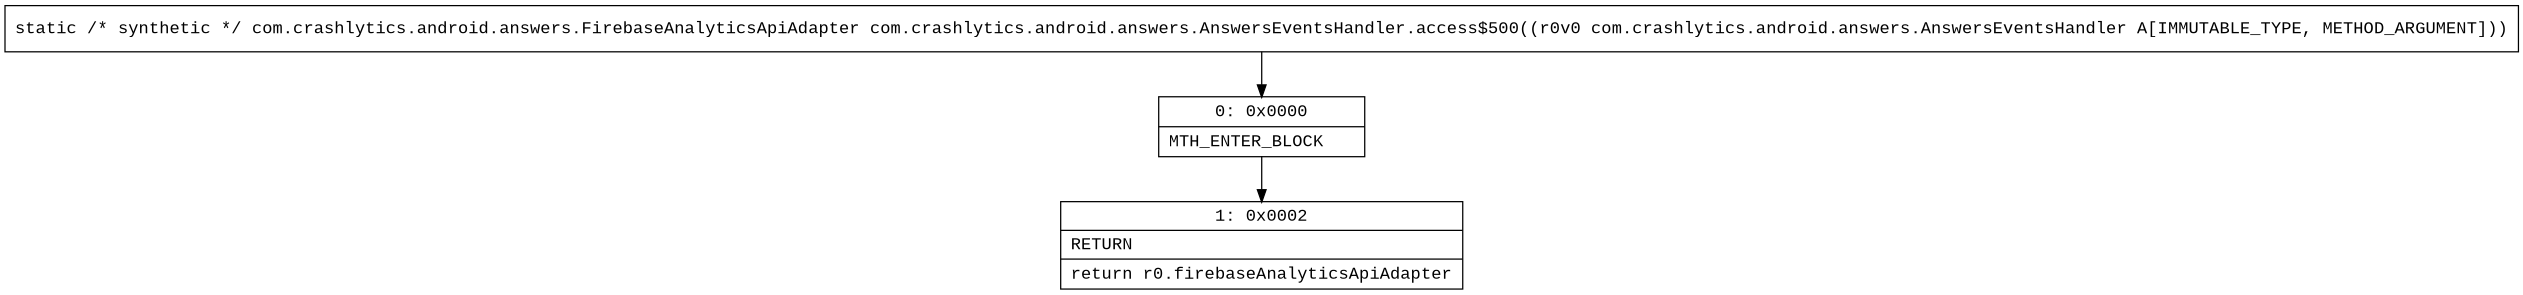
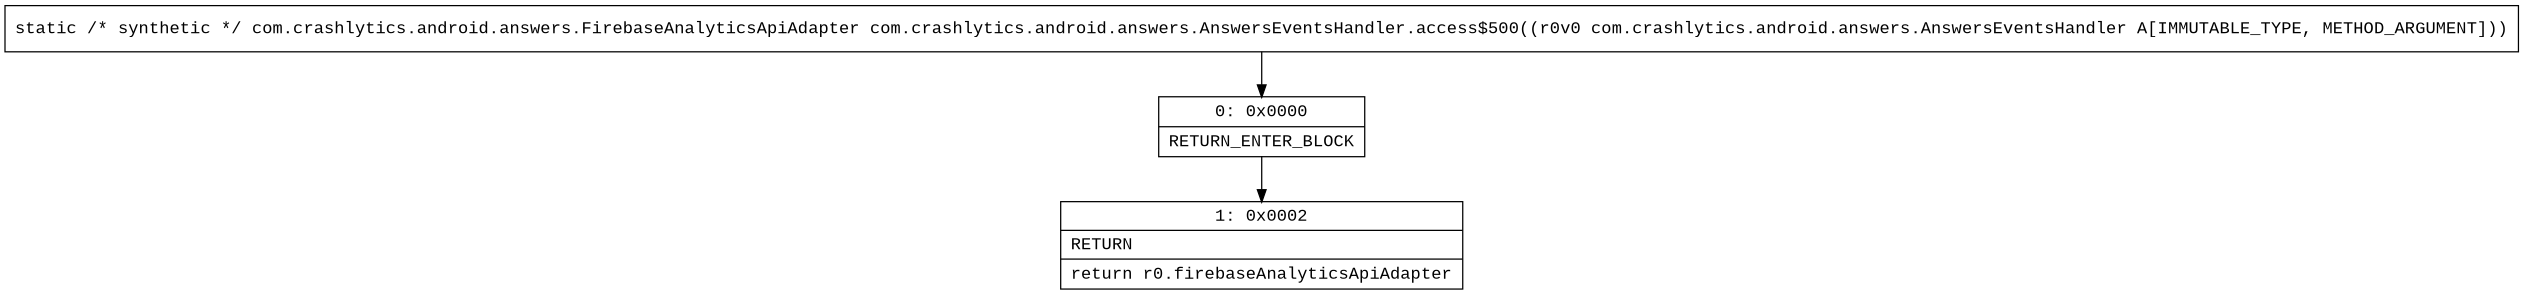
(1246, 141) -> (1262, 141)
